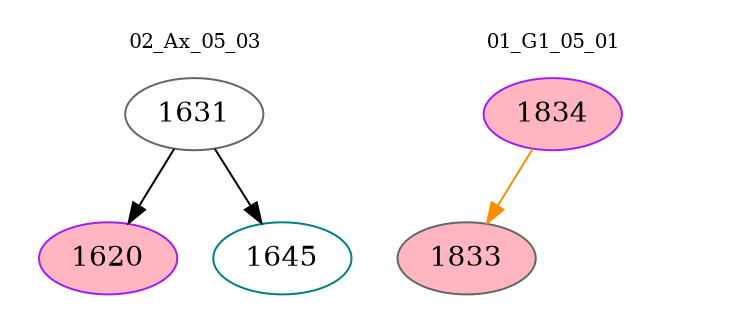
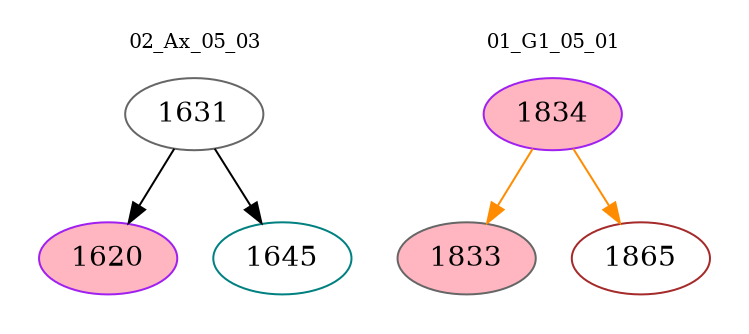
none -> (641, 258)
